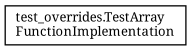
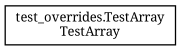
(96, 25) -> (90, 25)
